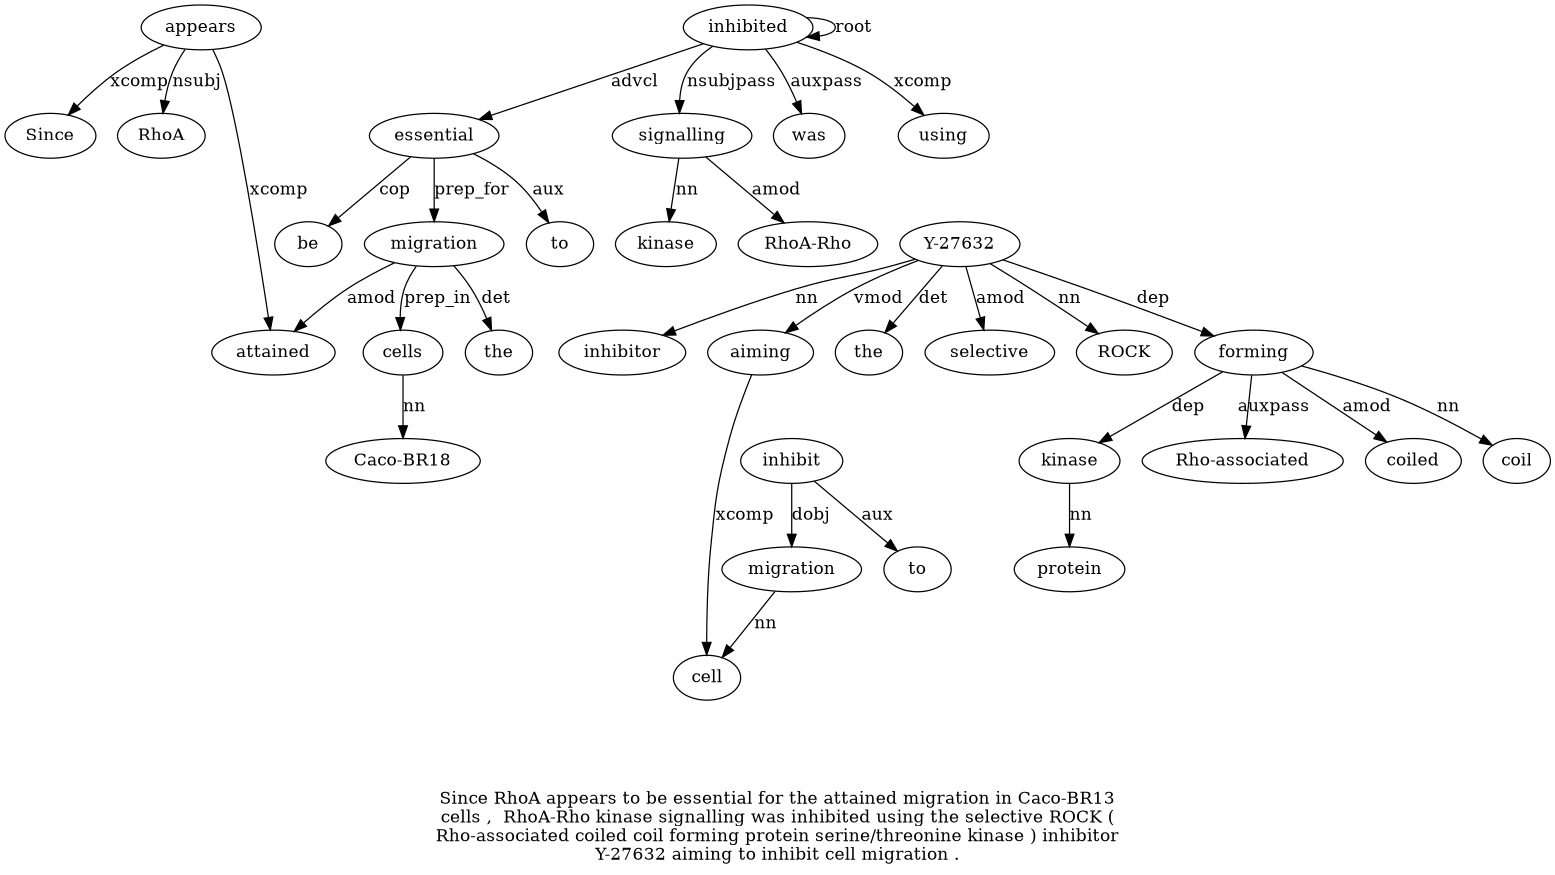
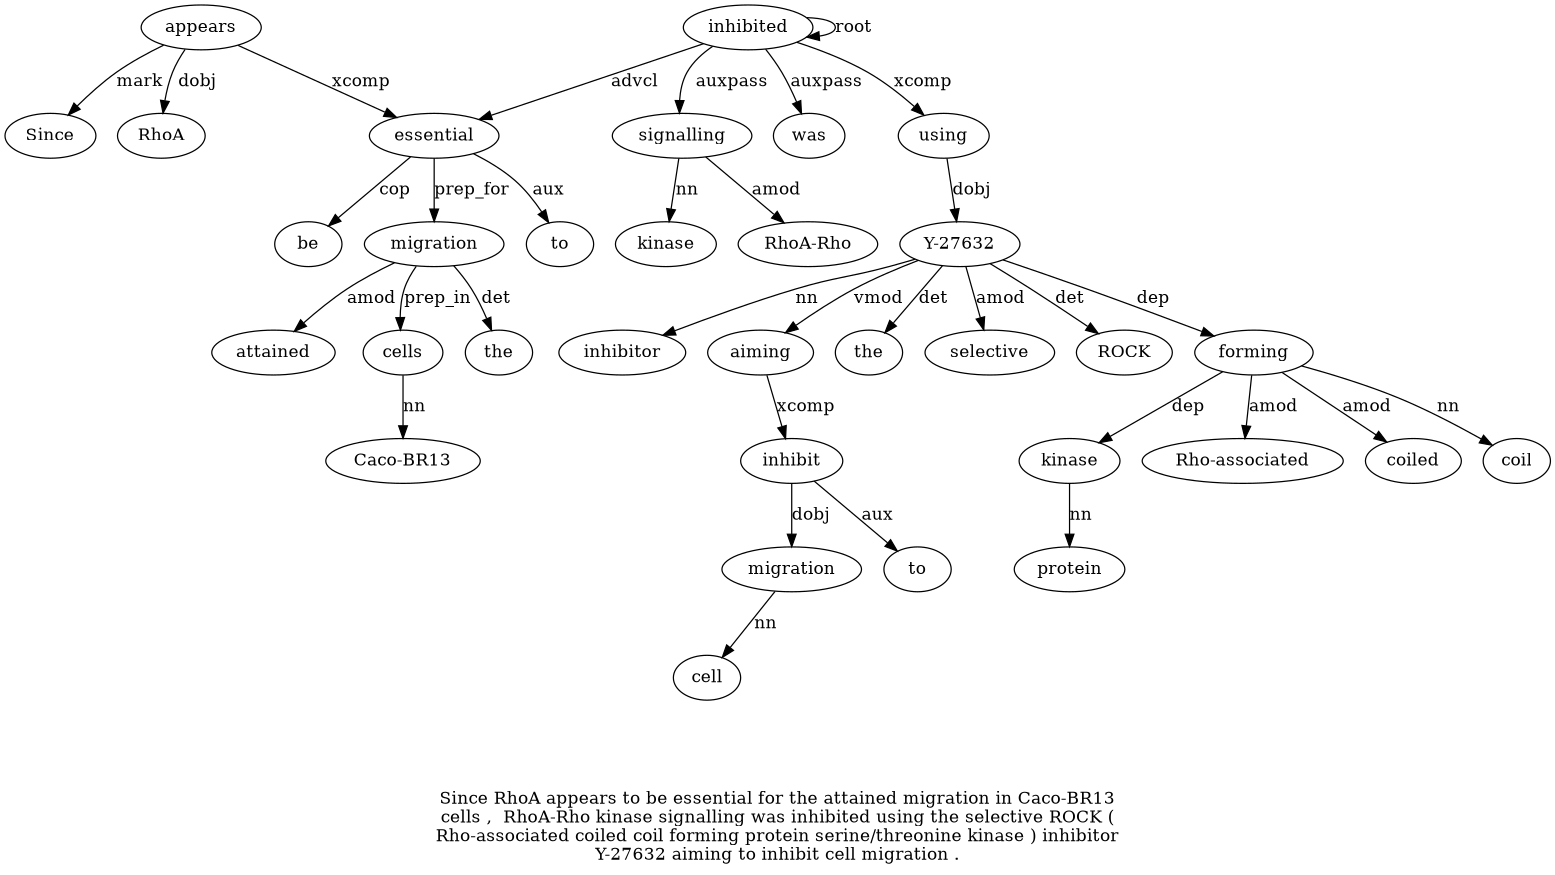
(140, 82) -> (140, 82)
(197, 82) -> (197, 82)
(732, 82) -> (732, 82)
(246, 182) -> (311, 79)
none -> (951, 184)
(1070, 298) -> (1070, 298)
(1274, 407) -> (1274, 407)
(403, 461) -> (403, 461)
(715, 506) -> (774, 401)
